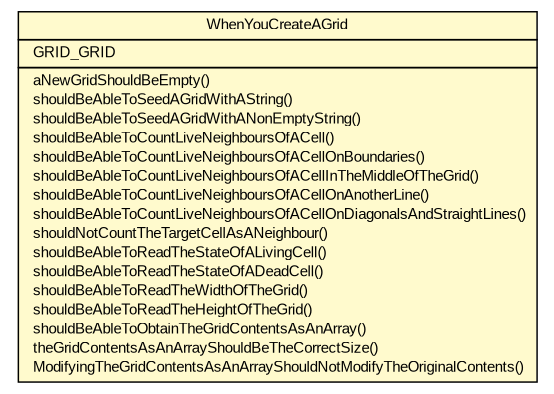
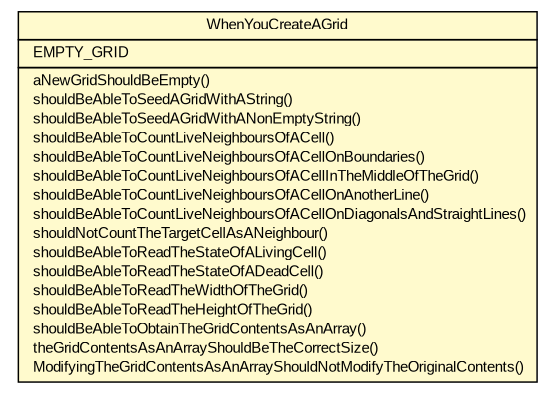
(73, 53) -> (79, 53)
